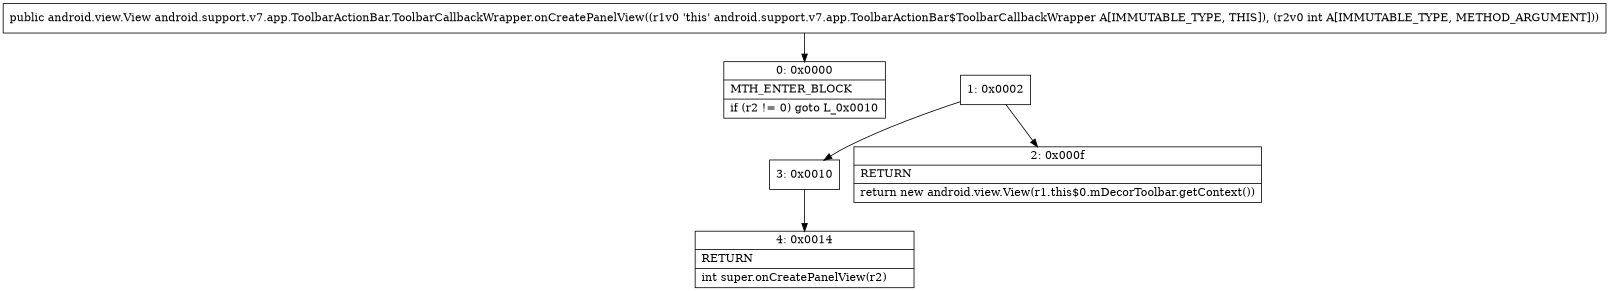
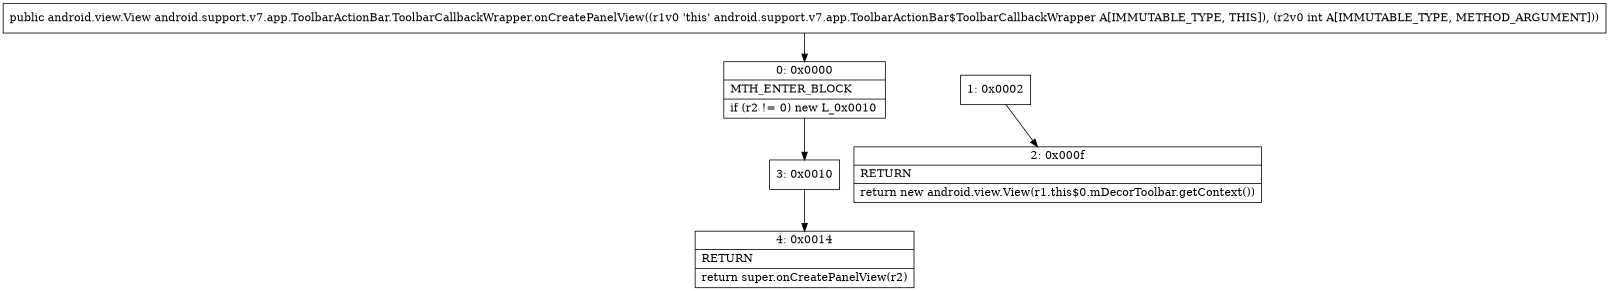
(805, 108) -> (803, 108)
(894, 126) -> (805, 135)
(794, 278) -> (805, 278)
